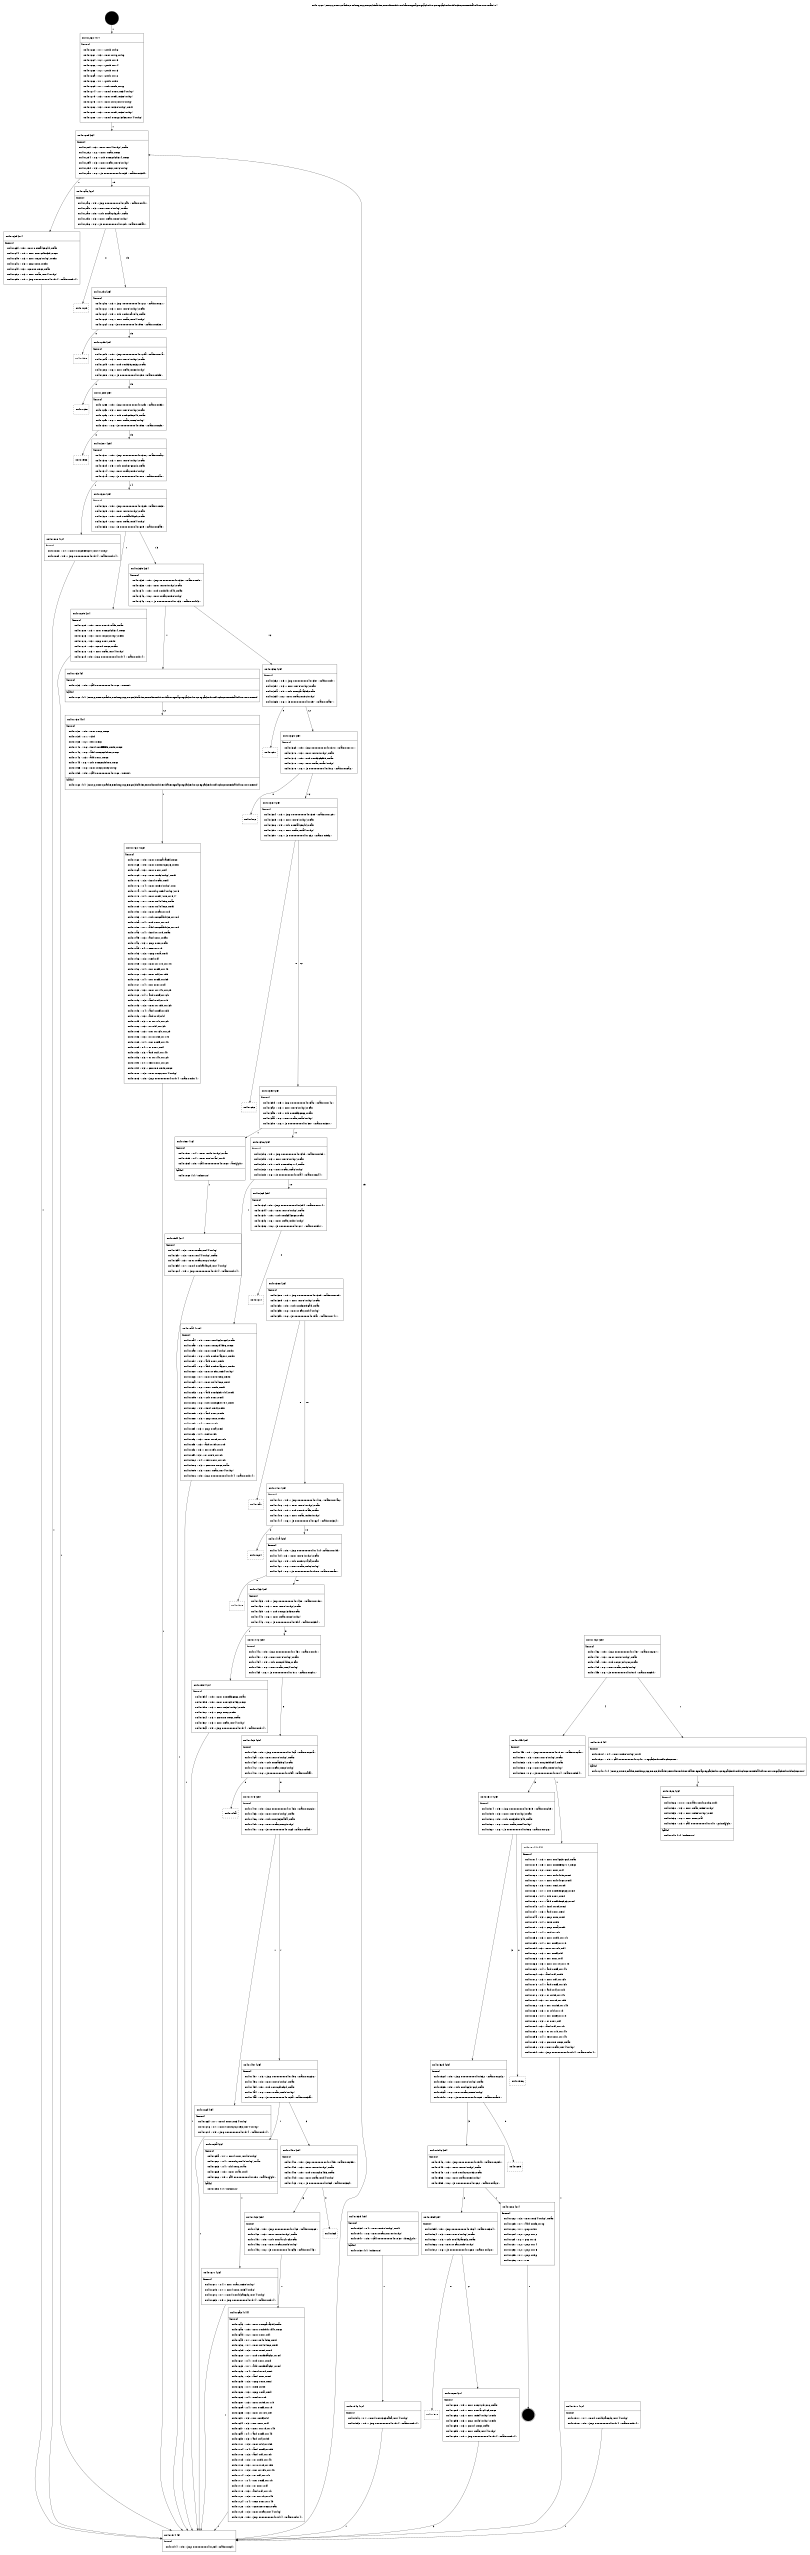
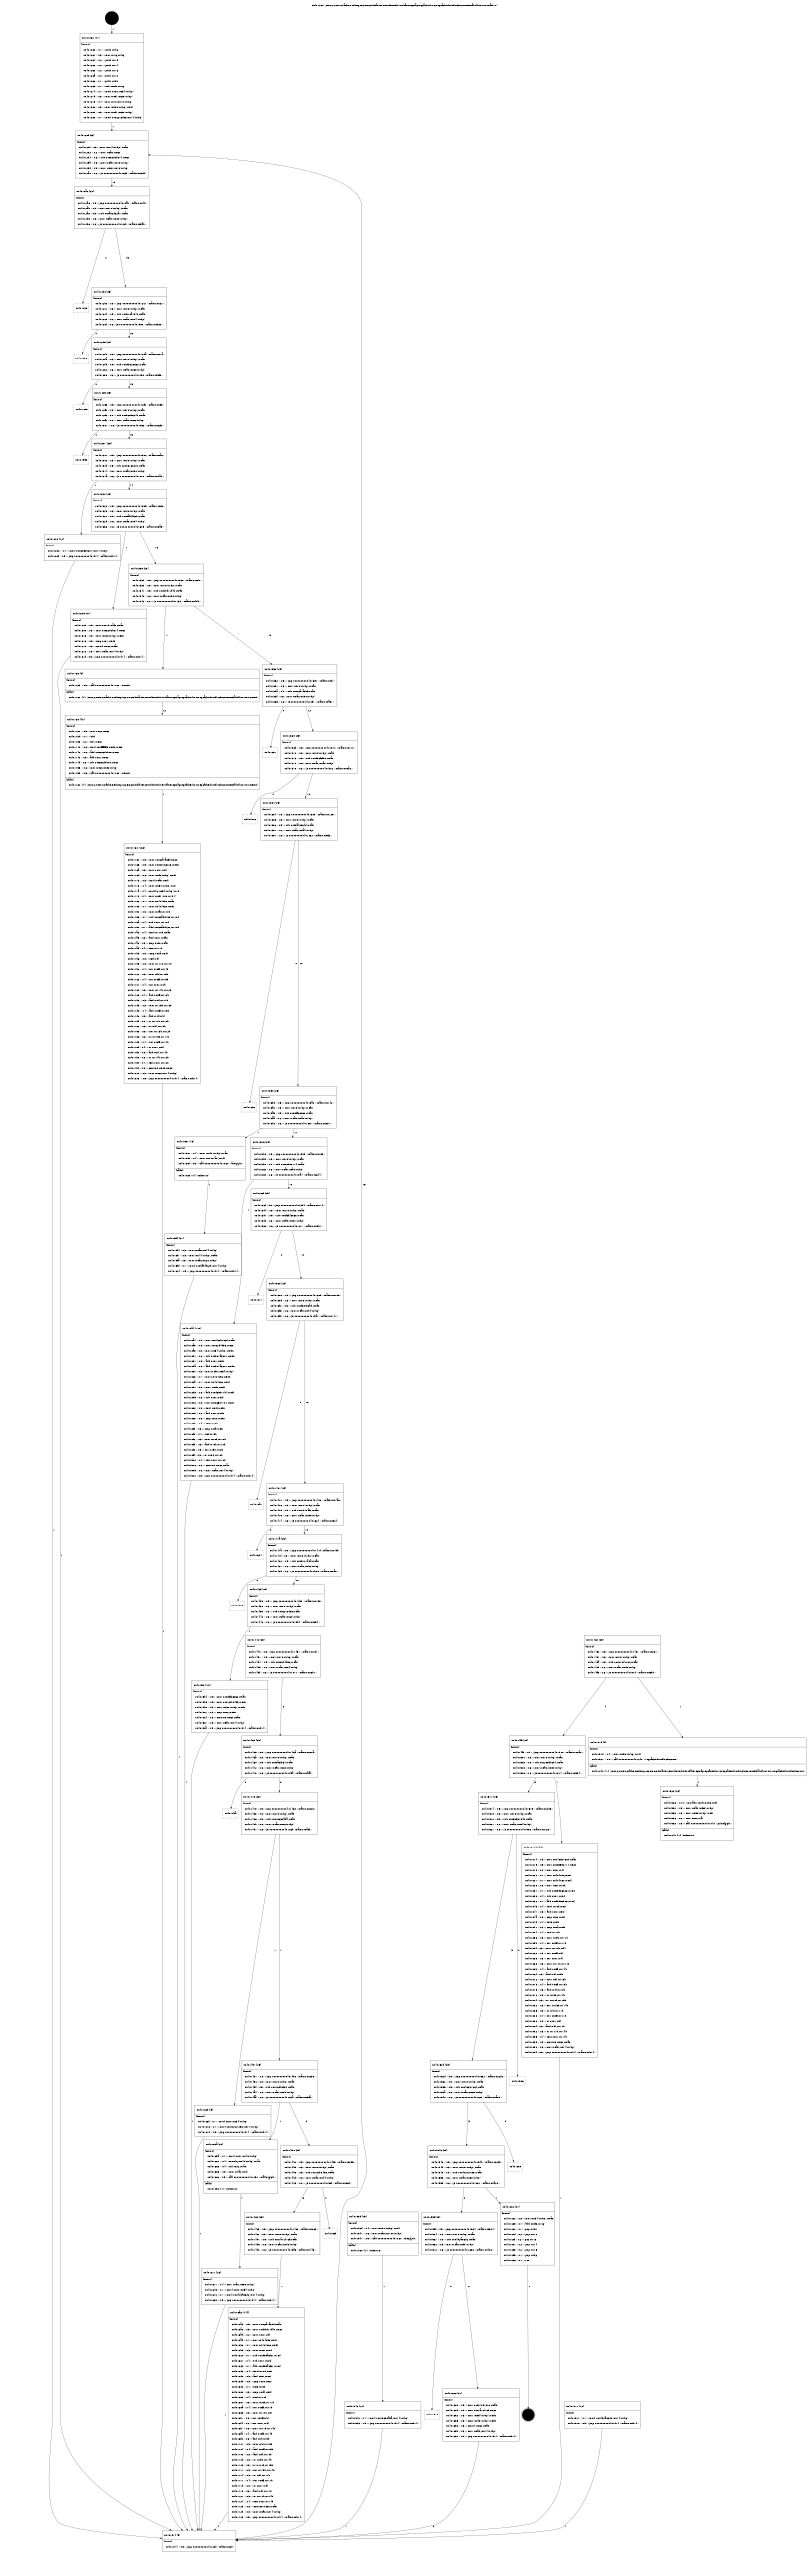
(42, 258) -> none
none -> (297, 1254)
(285, 1630) -> none
